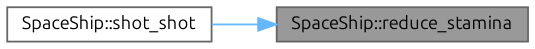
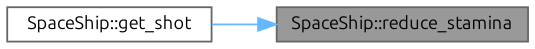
(109, 24) -> (109, 24)
